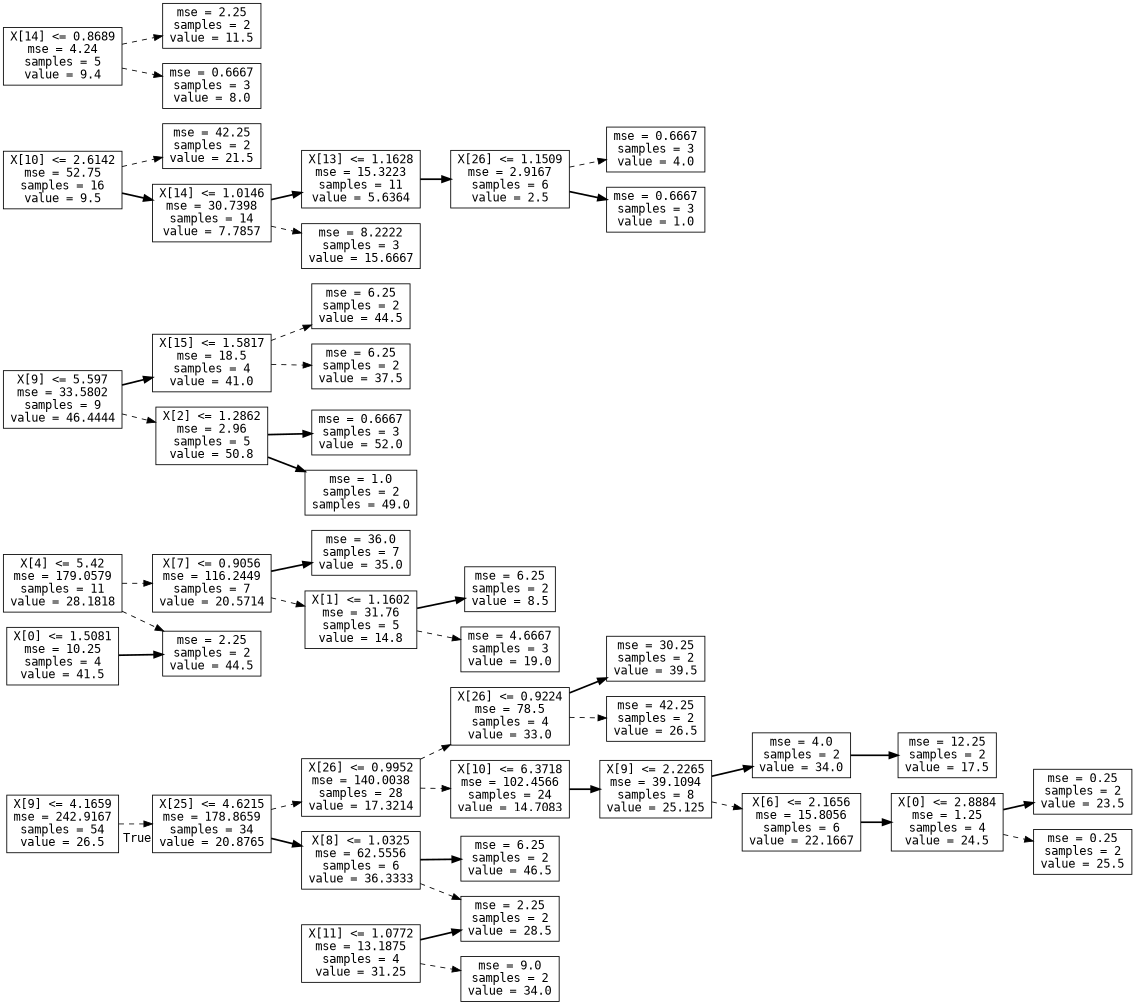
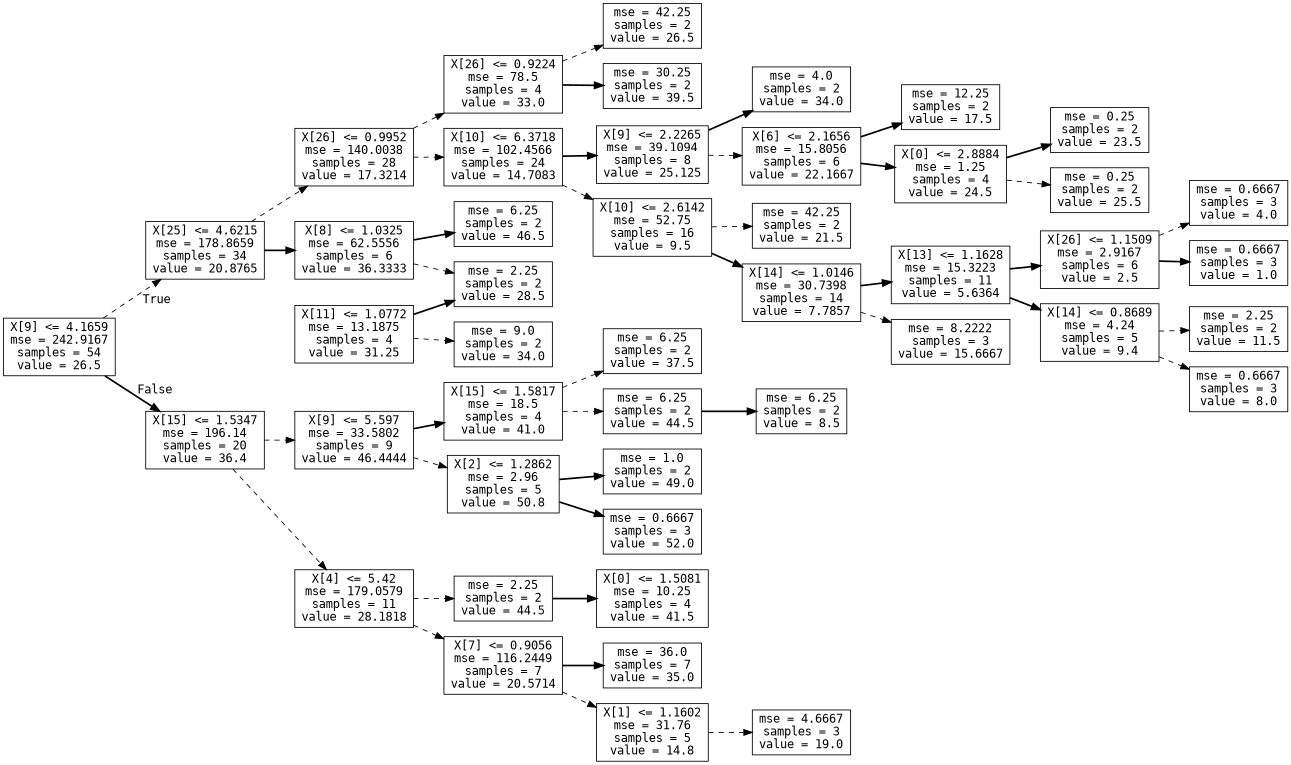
none -> (574, 190)
none -> (1021, 302)
none -> (205, 440)
(361, 493) -> (652, 471)
(437, 604) -> (725, 411)
(136, 655) -> (570, 599)
(870, 755) -> (877, 131)
